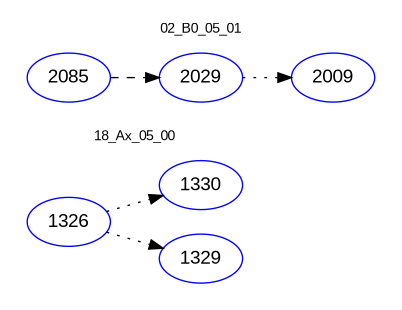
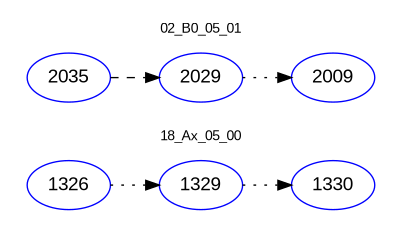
(69, 78) -> (69, 78)
(128, 205) -> (260, 185)
